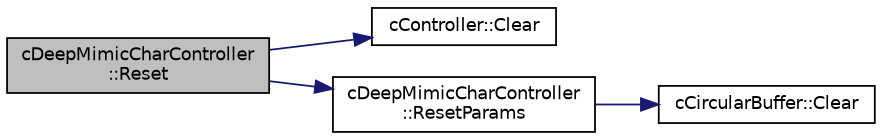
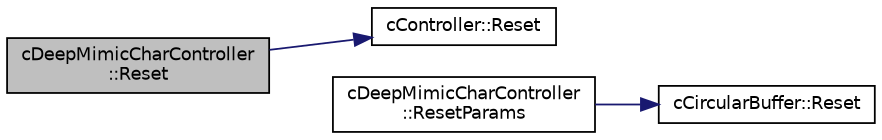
(464, 27) -> (464, 27)
(292, 84) -> none
(767, 104) -> (767, 104)
